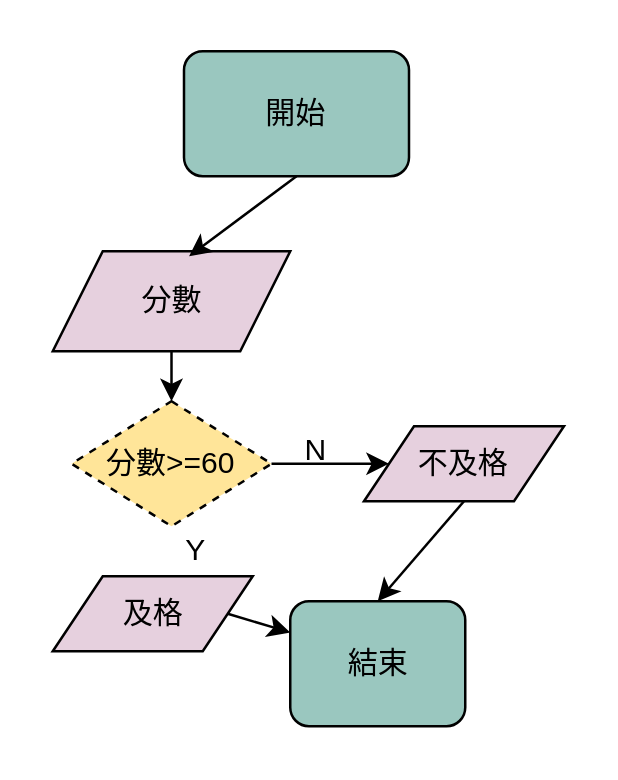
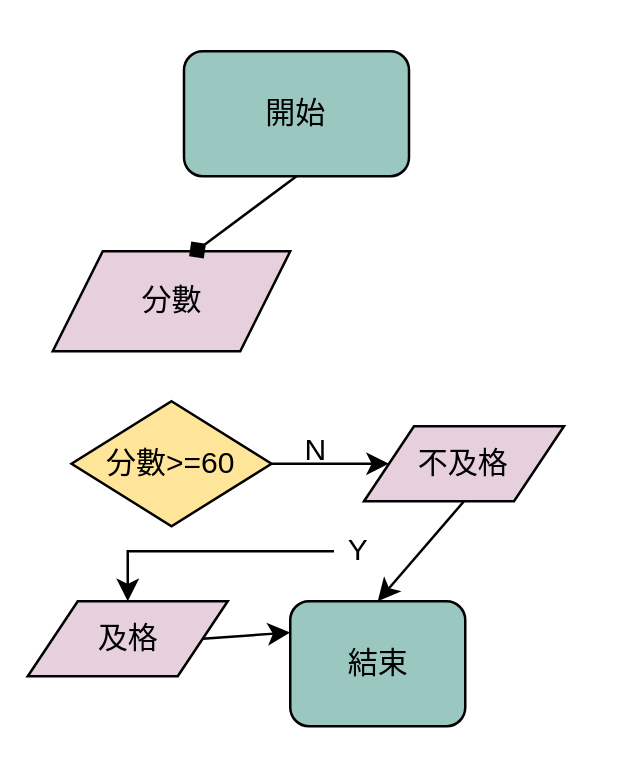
(204, 245) -> (205, 244)
(171, 368) -> none
(171, 464) -> (171, 464)
(196, 551) -> (359, 551)
(153, 614) -> (128, 639)
